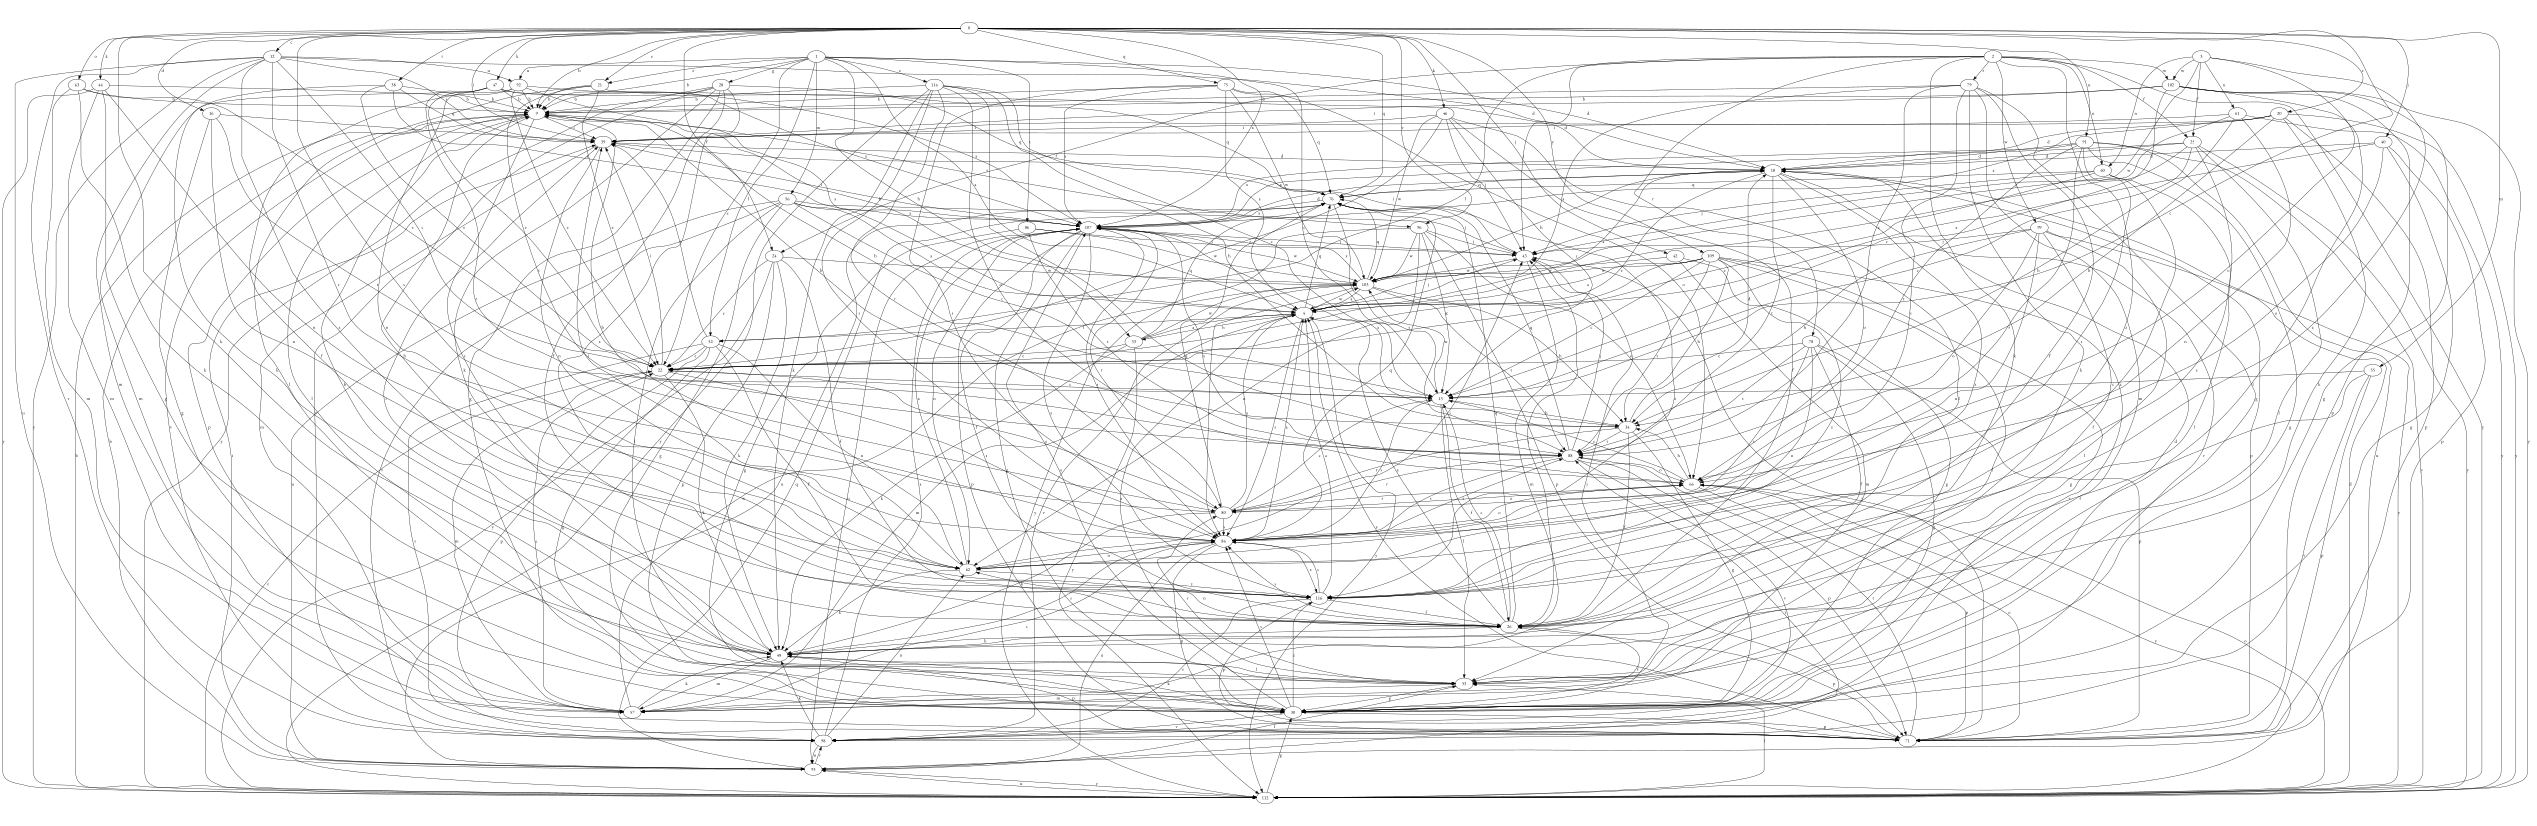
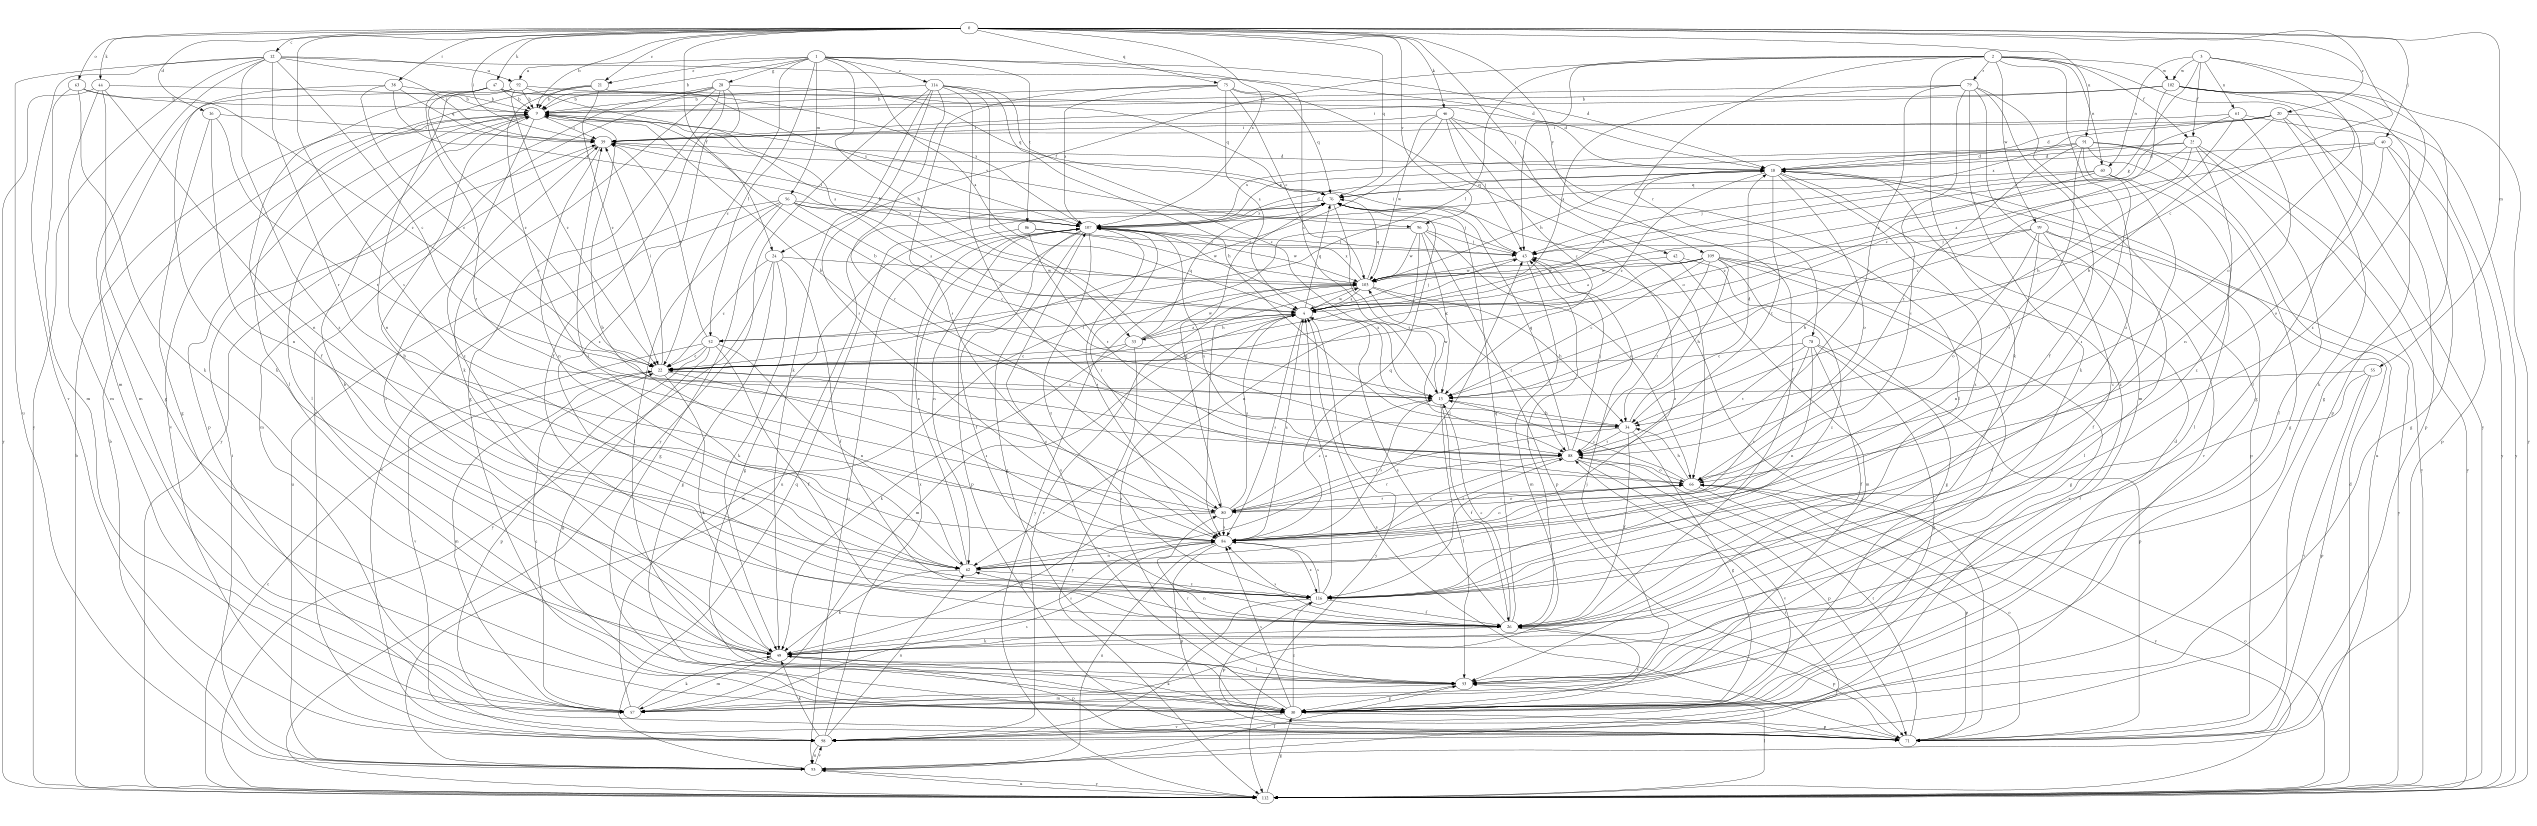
(119, 112) -> none
(2129, 171) -> (2129, 171)
(1287, 185) -> (1287, 185)
